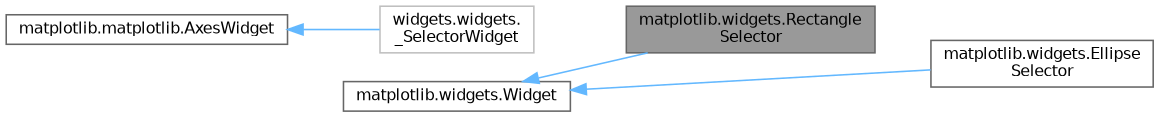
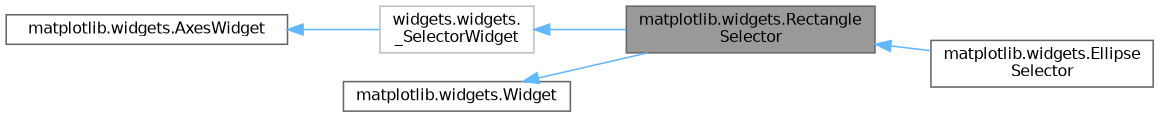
(147, 30) -> (147, 30)
none -> (588, 30)
(758, 80) -> (911, 48)
